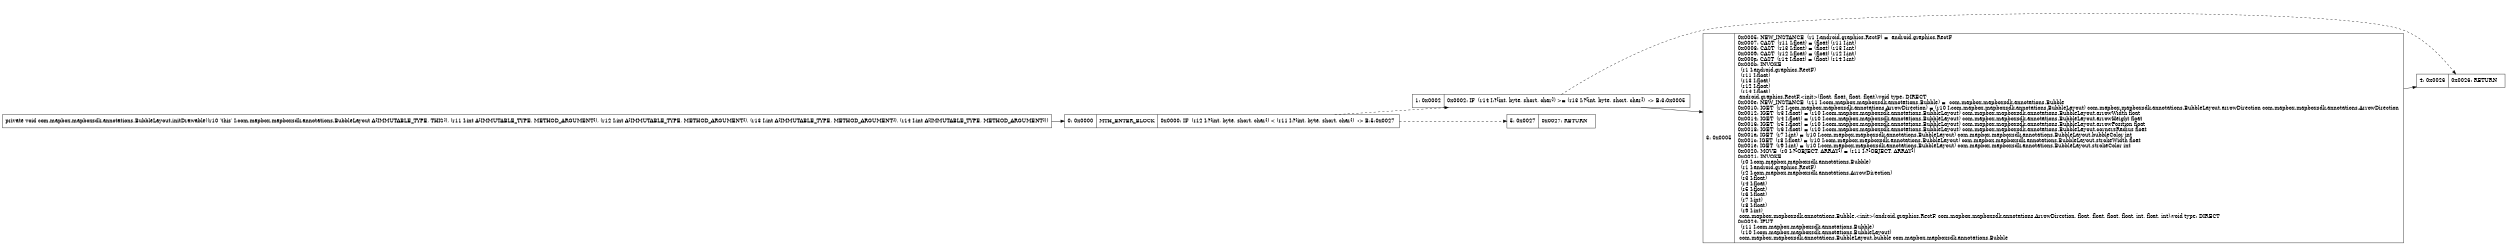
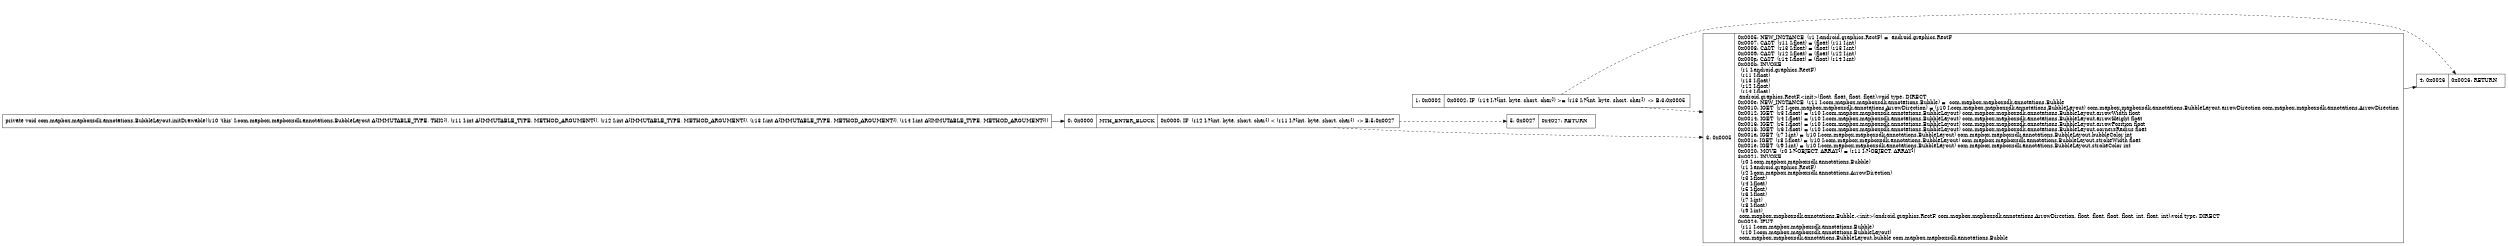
(1670, 110) -> (1670, 110)
(1390, 111) -> (1516, 134)
(1567, 121) -> (1567, 121)
(1761, 157) -> (1761, 157)
